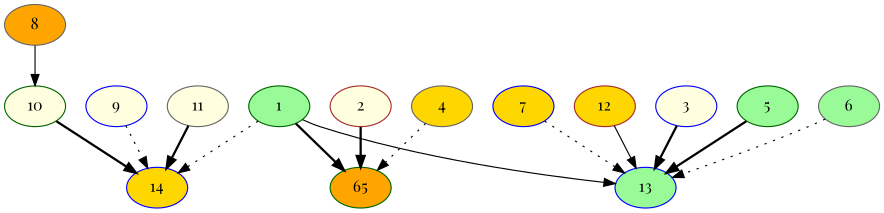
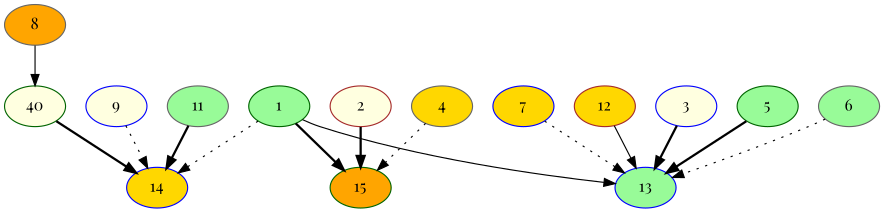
(35, 106) -> (35, 106)
(198, 106) -> (198, 106)
(361, 188) -> (361, 188)
